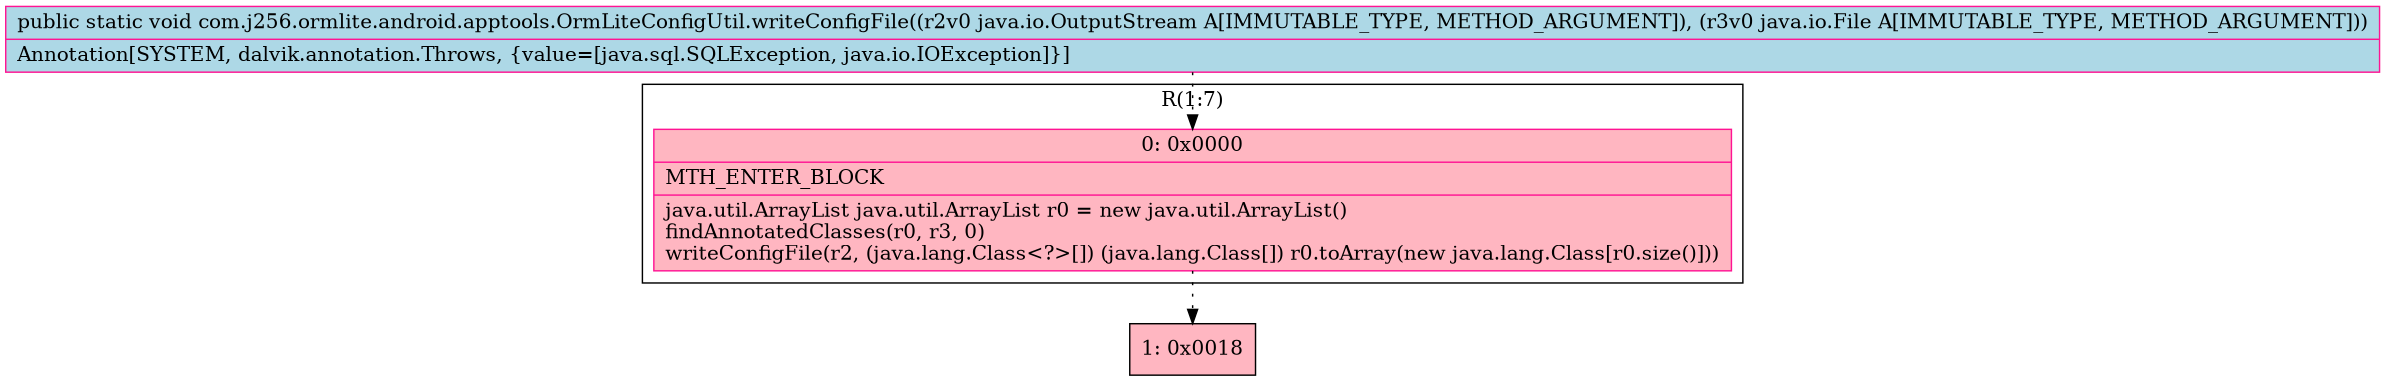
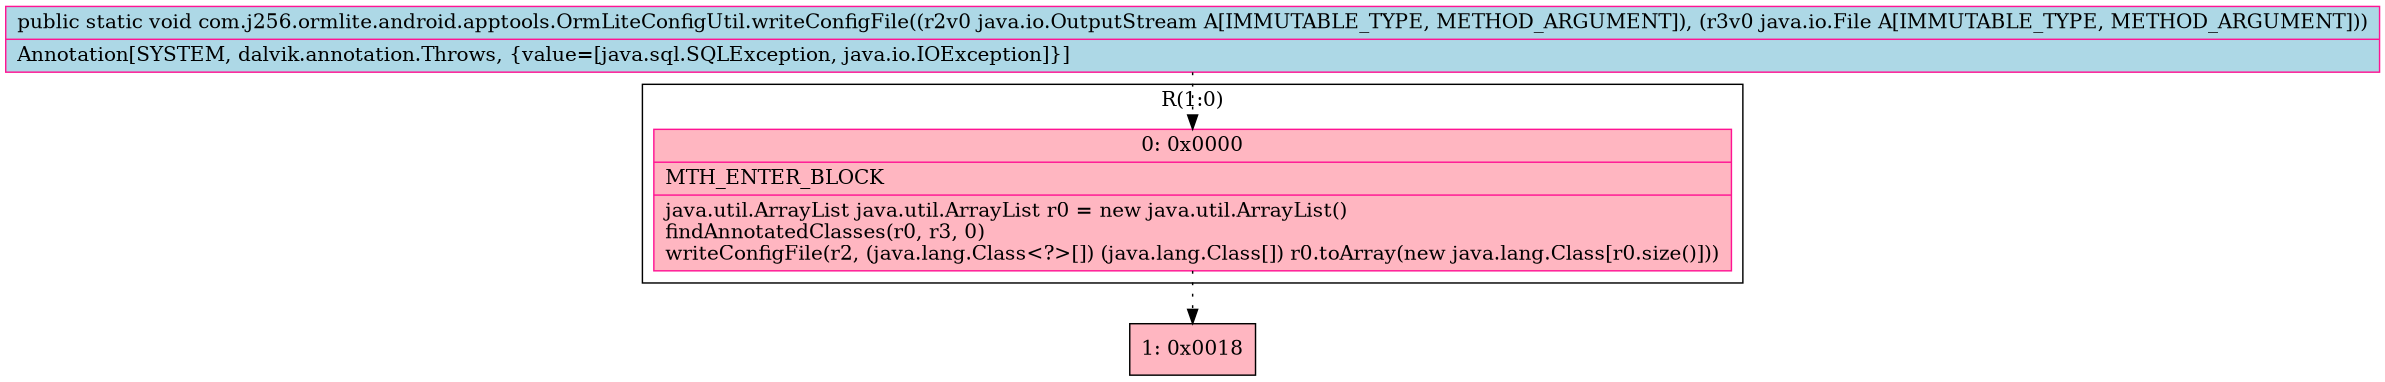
(1193, 101) -> (1193, 101)
